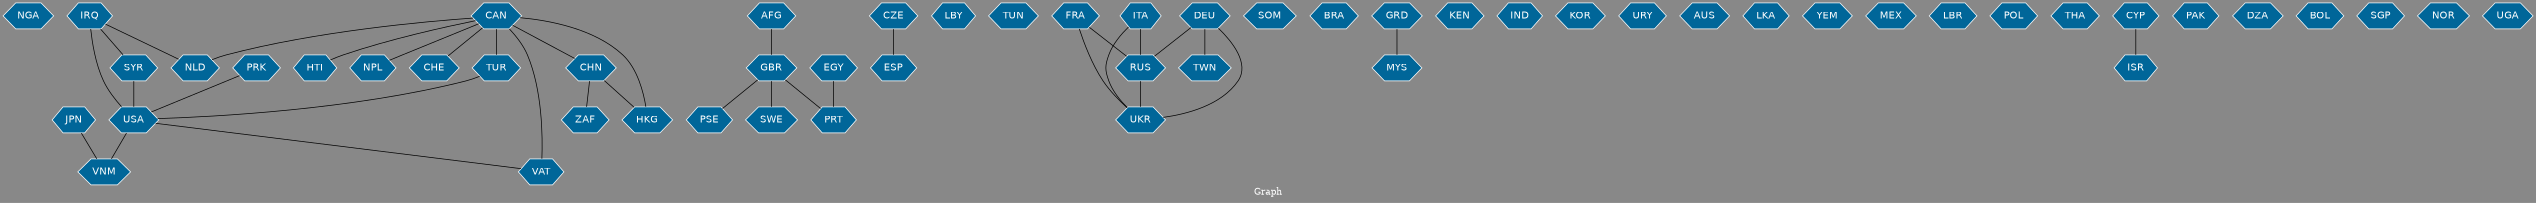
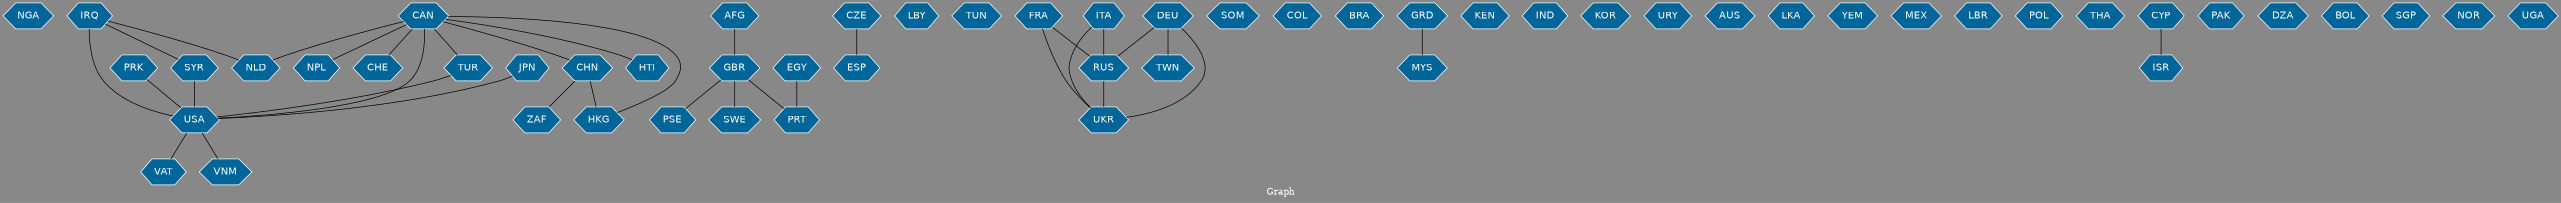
none -> (1297, 16)
(537, 90) -> (350, 104)
(89, 146) -> (367, 106)
